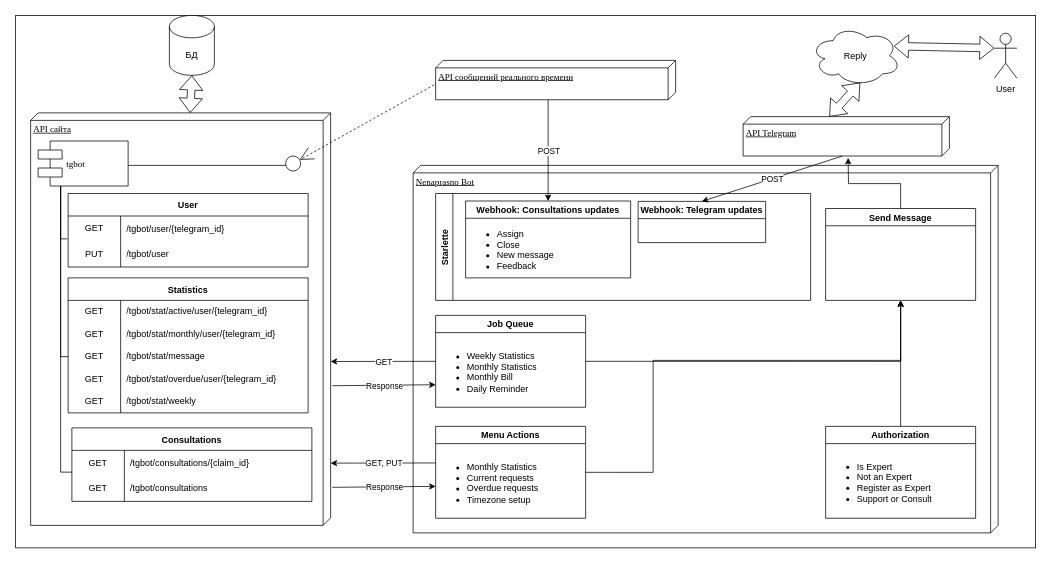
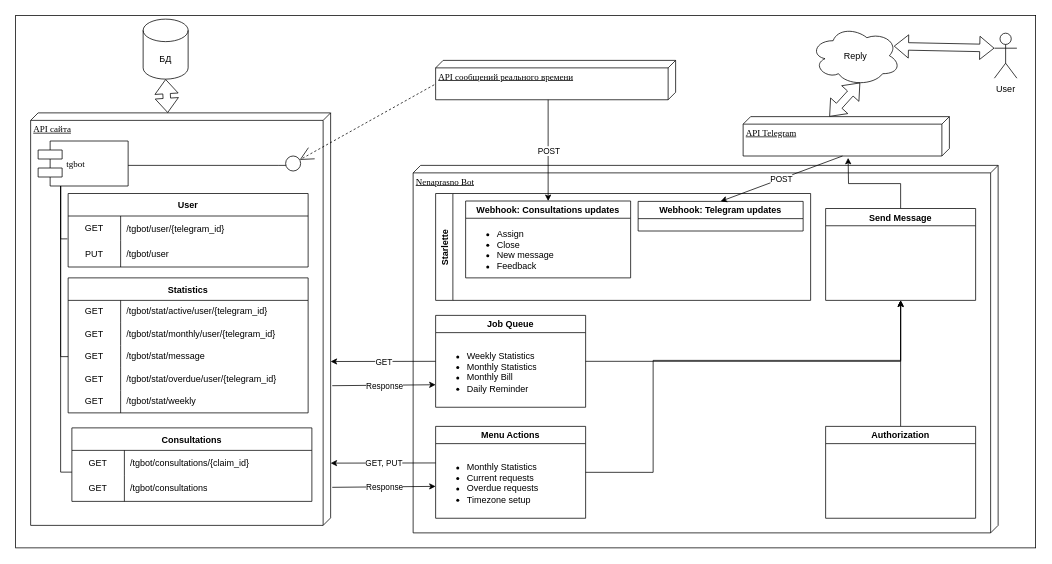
(192, 45) -> (165, 49)
(702, 222) -> (720, 216)
(893, 480) -> none
